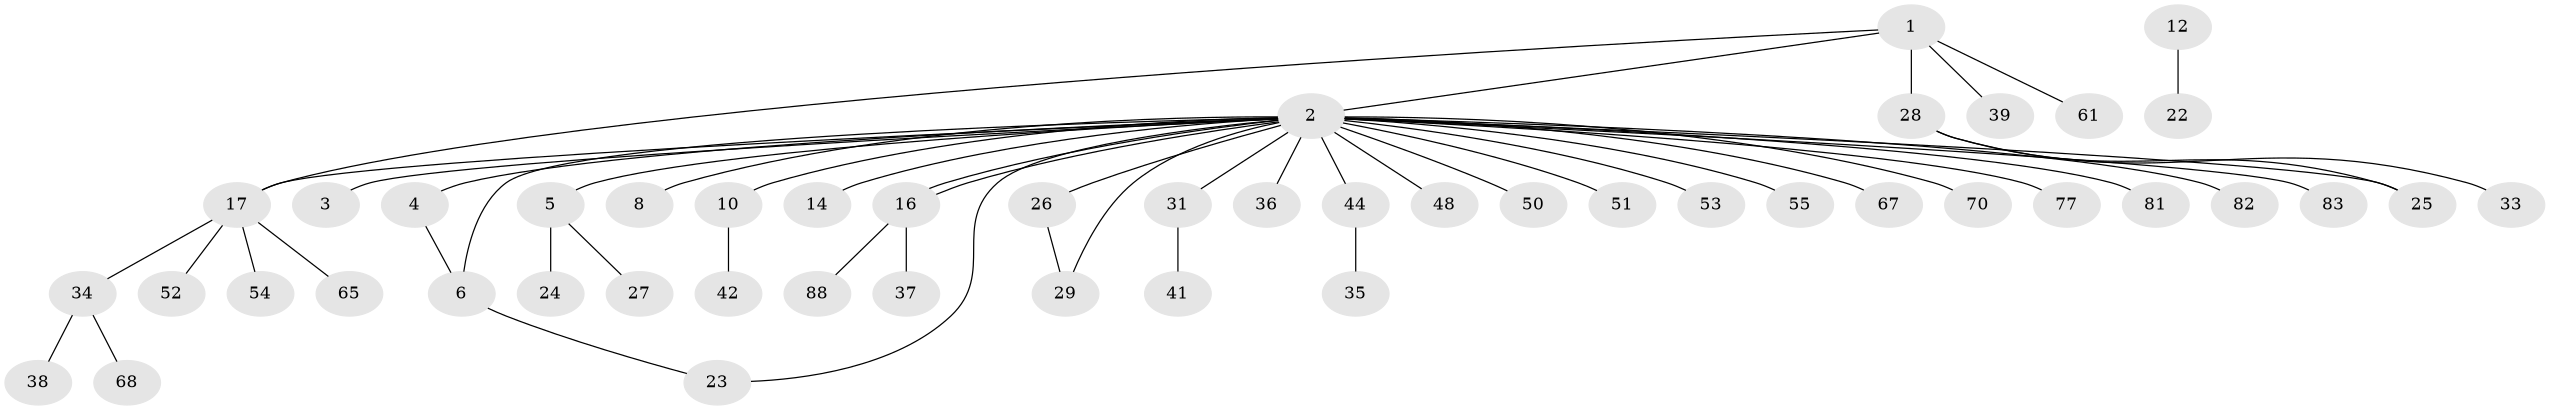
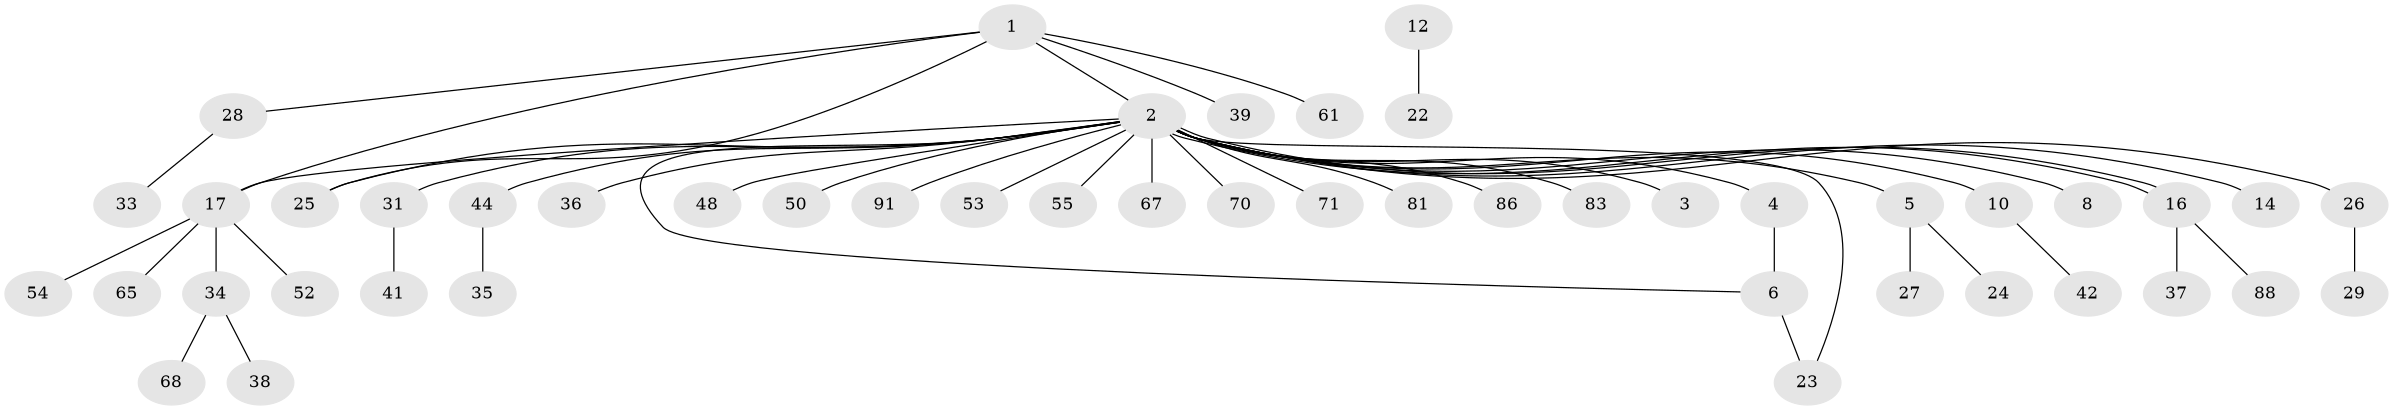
(2167, 161) -> (766, 131)
(1143, 176) -> none
(1622, 205) -> (885, 205)
(2067, 205) -> (1330, 205)
(2245, 205) -> (1508, 205)
